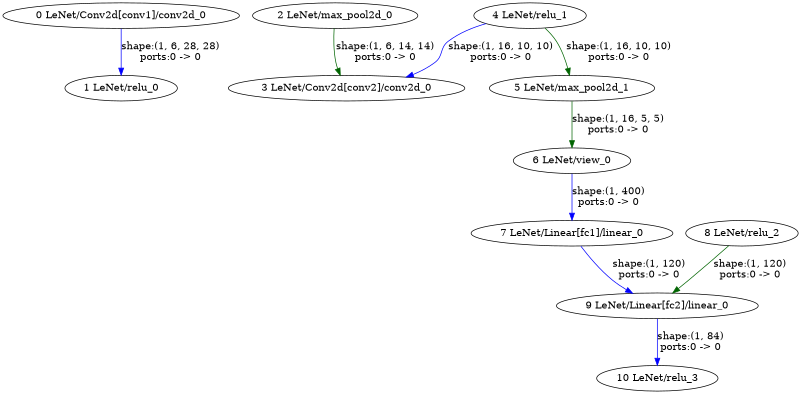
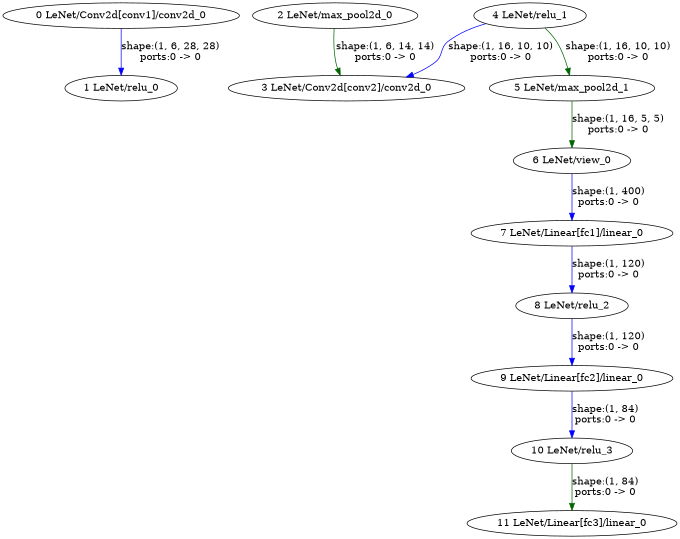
(704, 267) -> (572, 338)
(601, 270) -> (572, 266)
none -> (572, 523)
